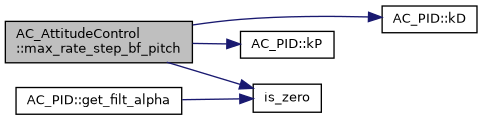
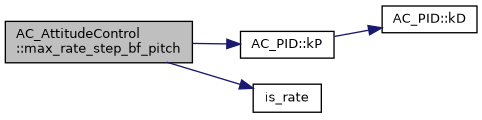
(280, 17) -> (351, 33)
(287, 98) -> (287, 98)
(99, 101) -> none
